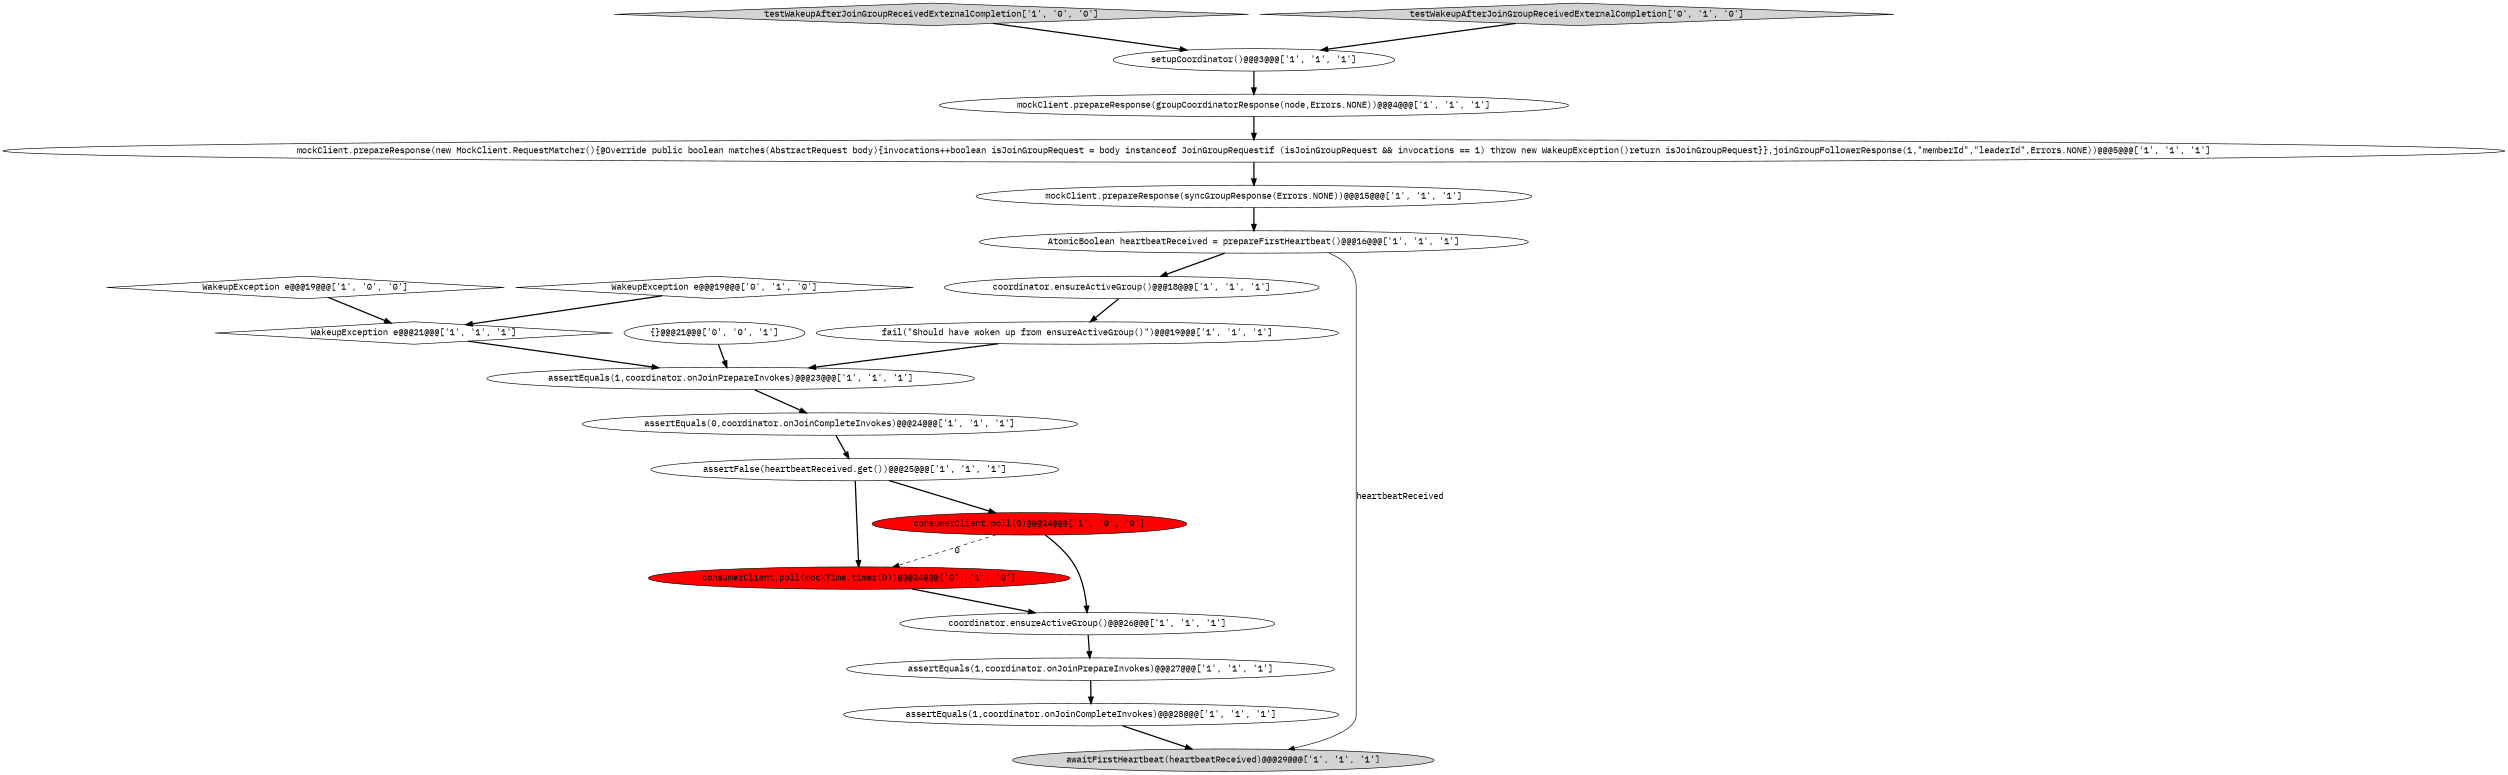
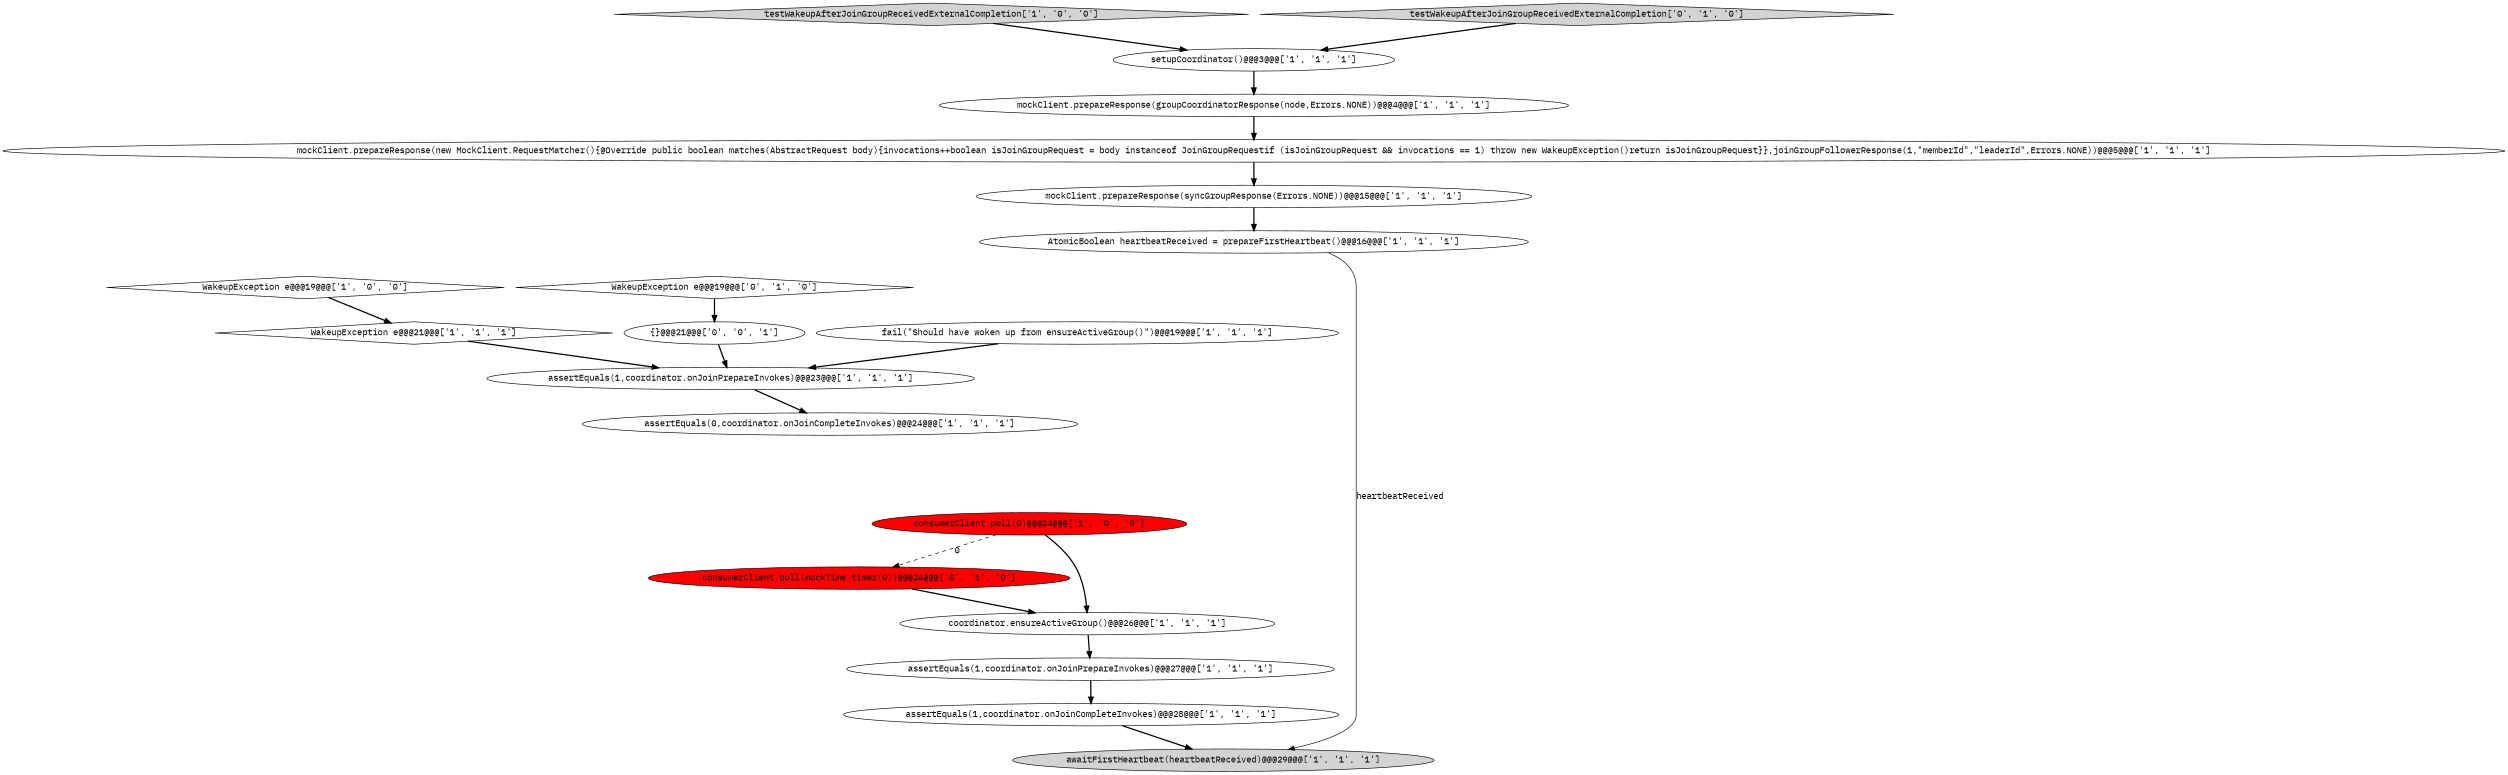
(1132, 287) -> none
(567, 310) -> (714, 307)
(855, 470) -> none
